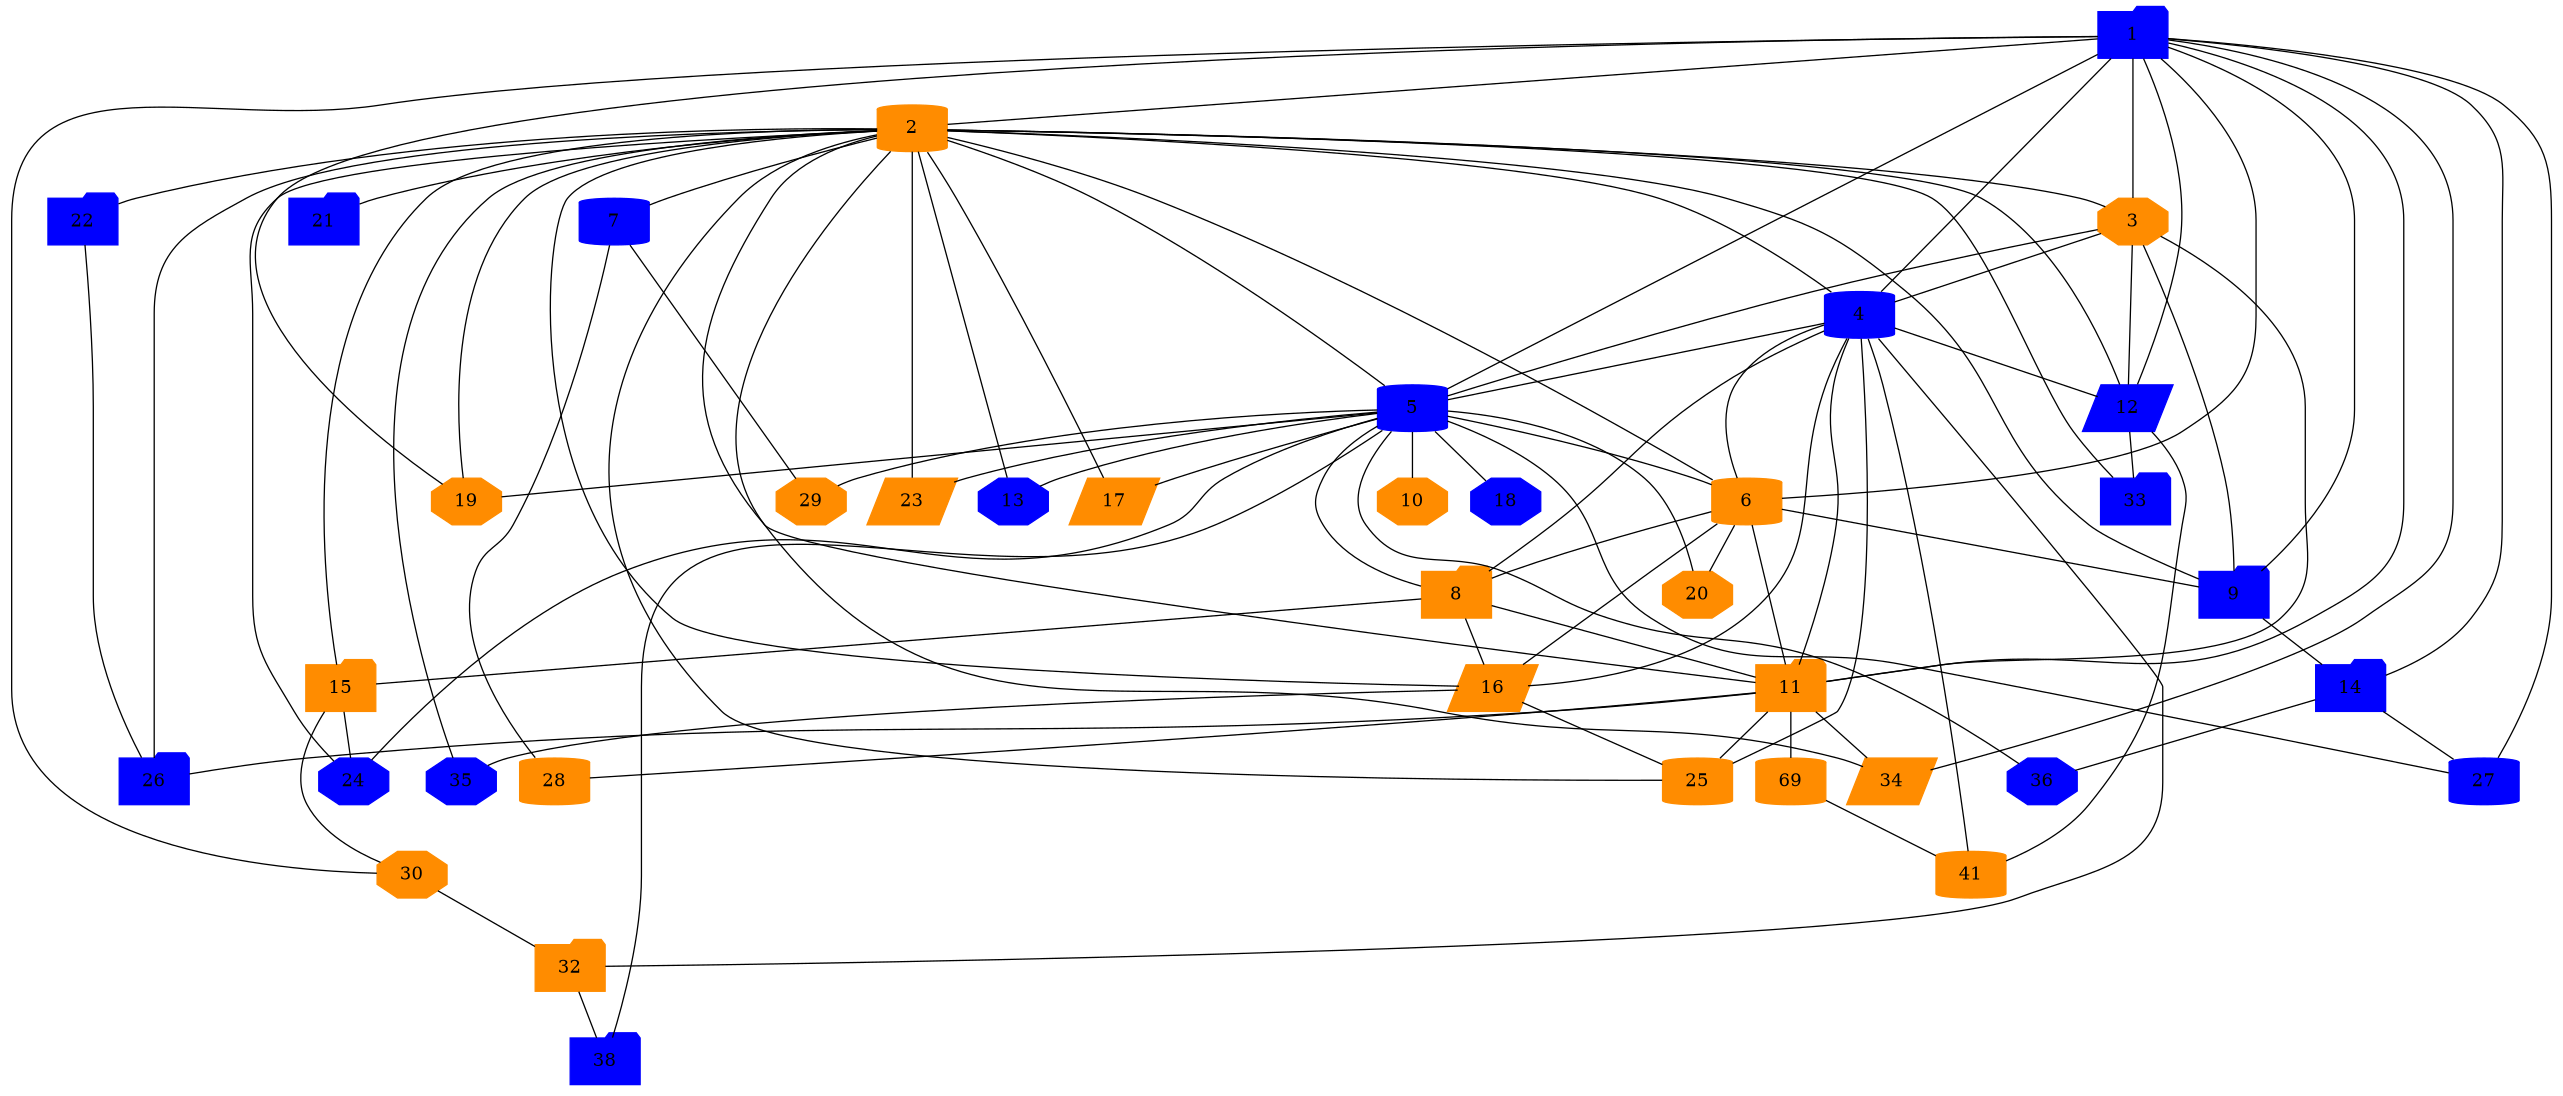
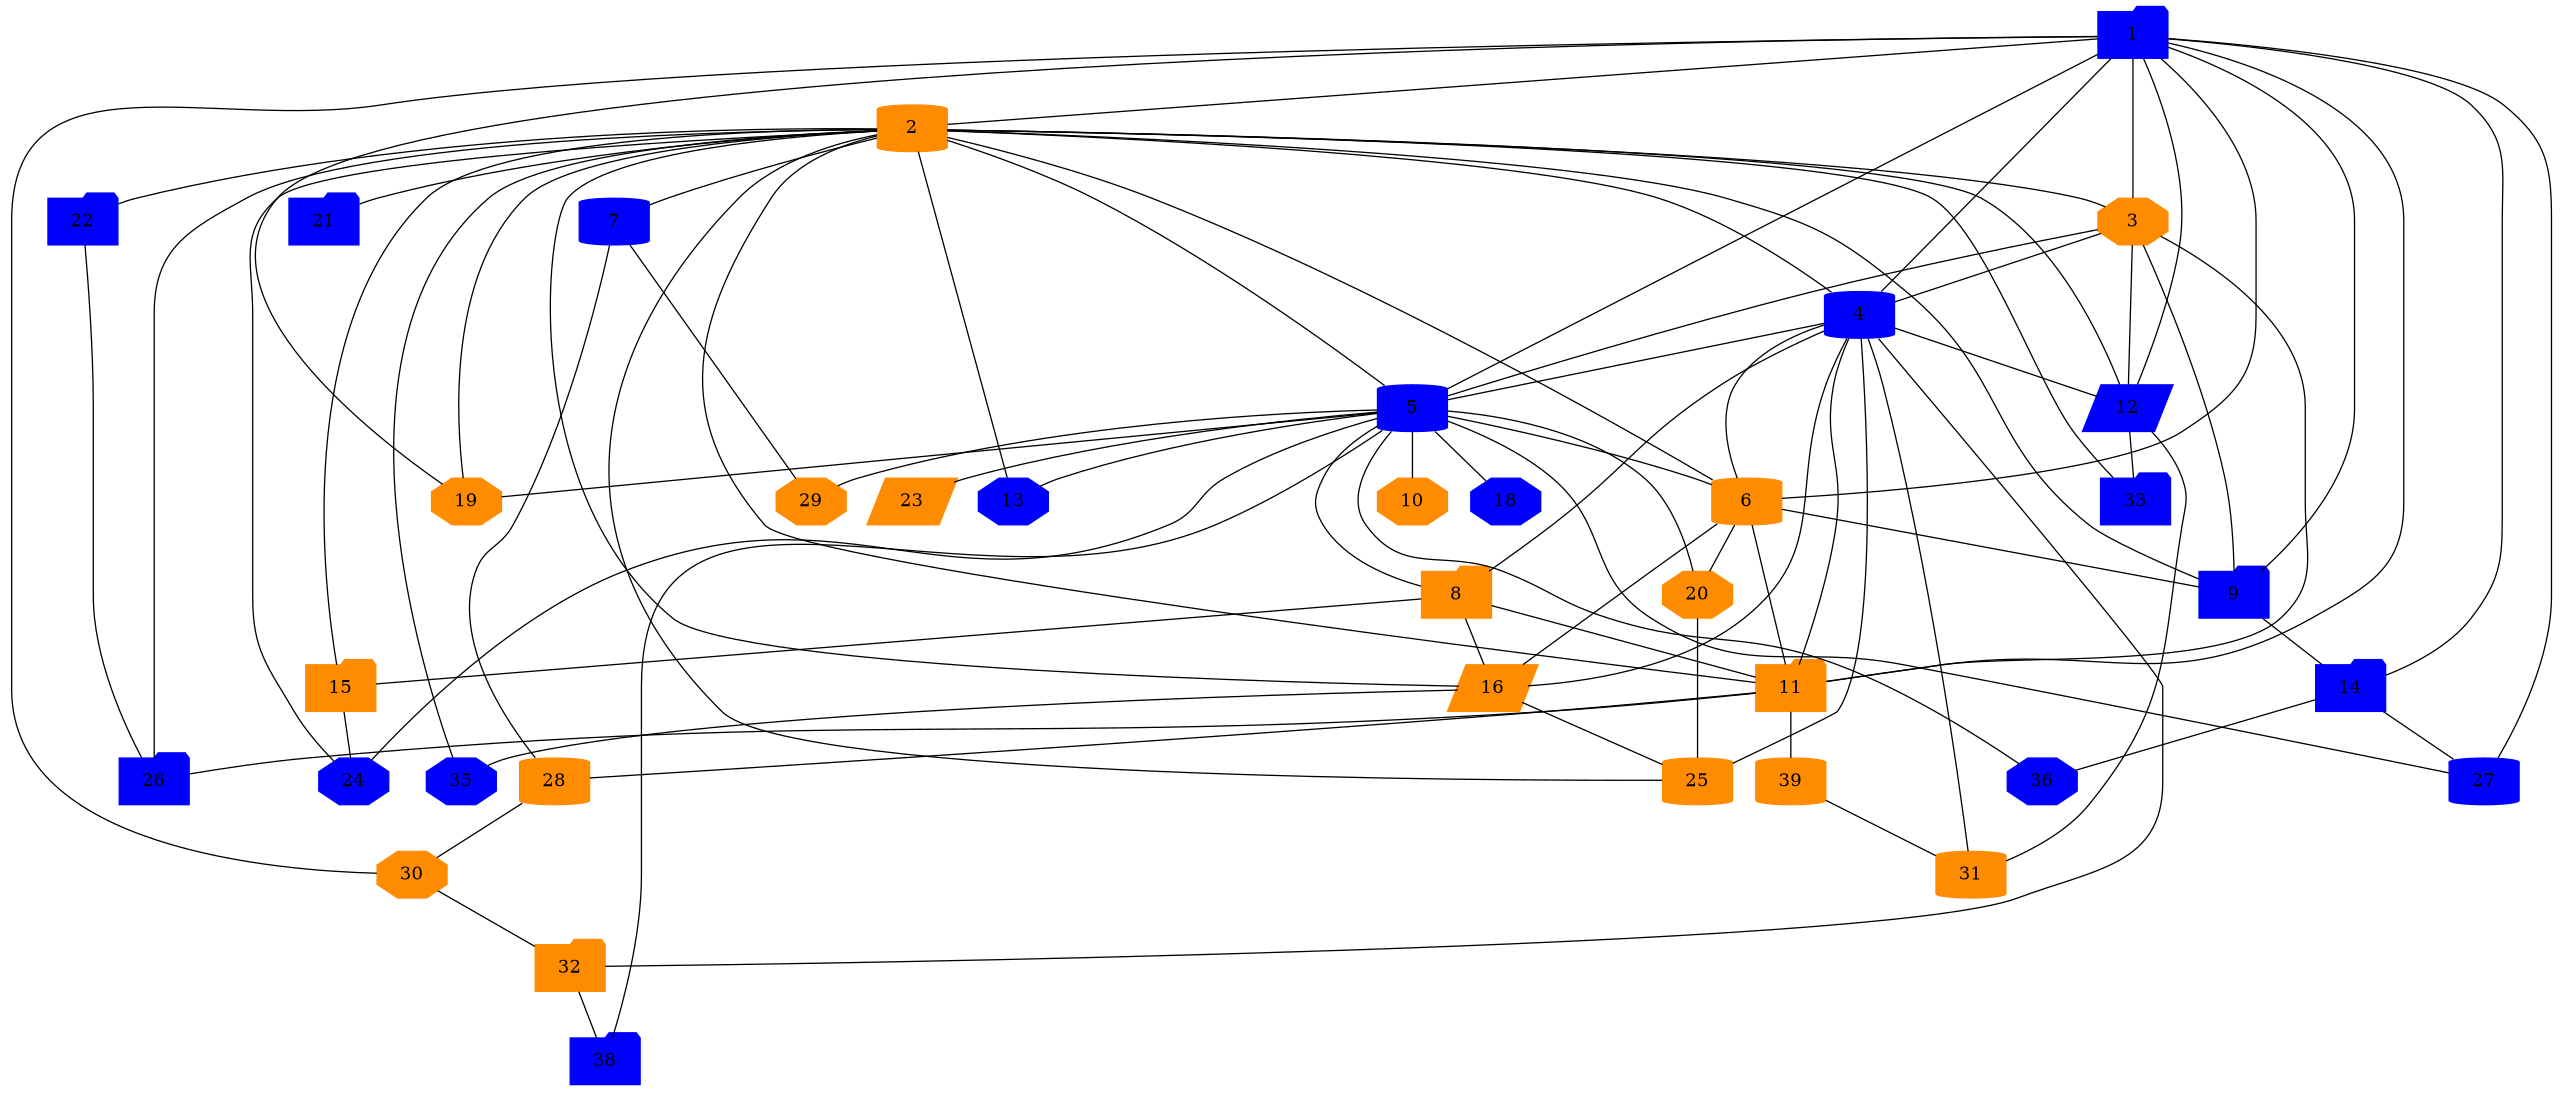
(912, 315) -> none
(1114, 501) -> none
(1606, 541) -> none
(1747, 732) -> (1698, 688)
(1791, 781) -> (1791, 781)
(1892, 781) -> none
(306, 803) -> (480, 830)
(1971, 875) -> (1971, 875)
